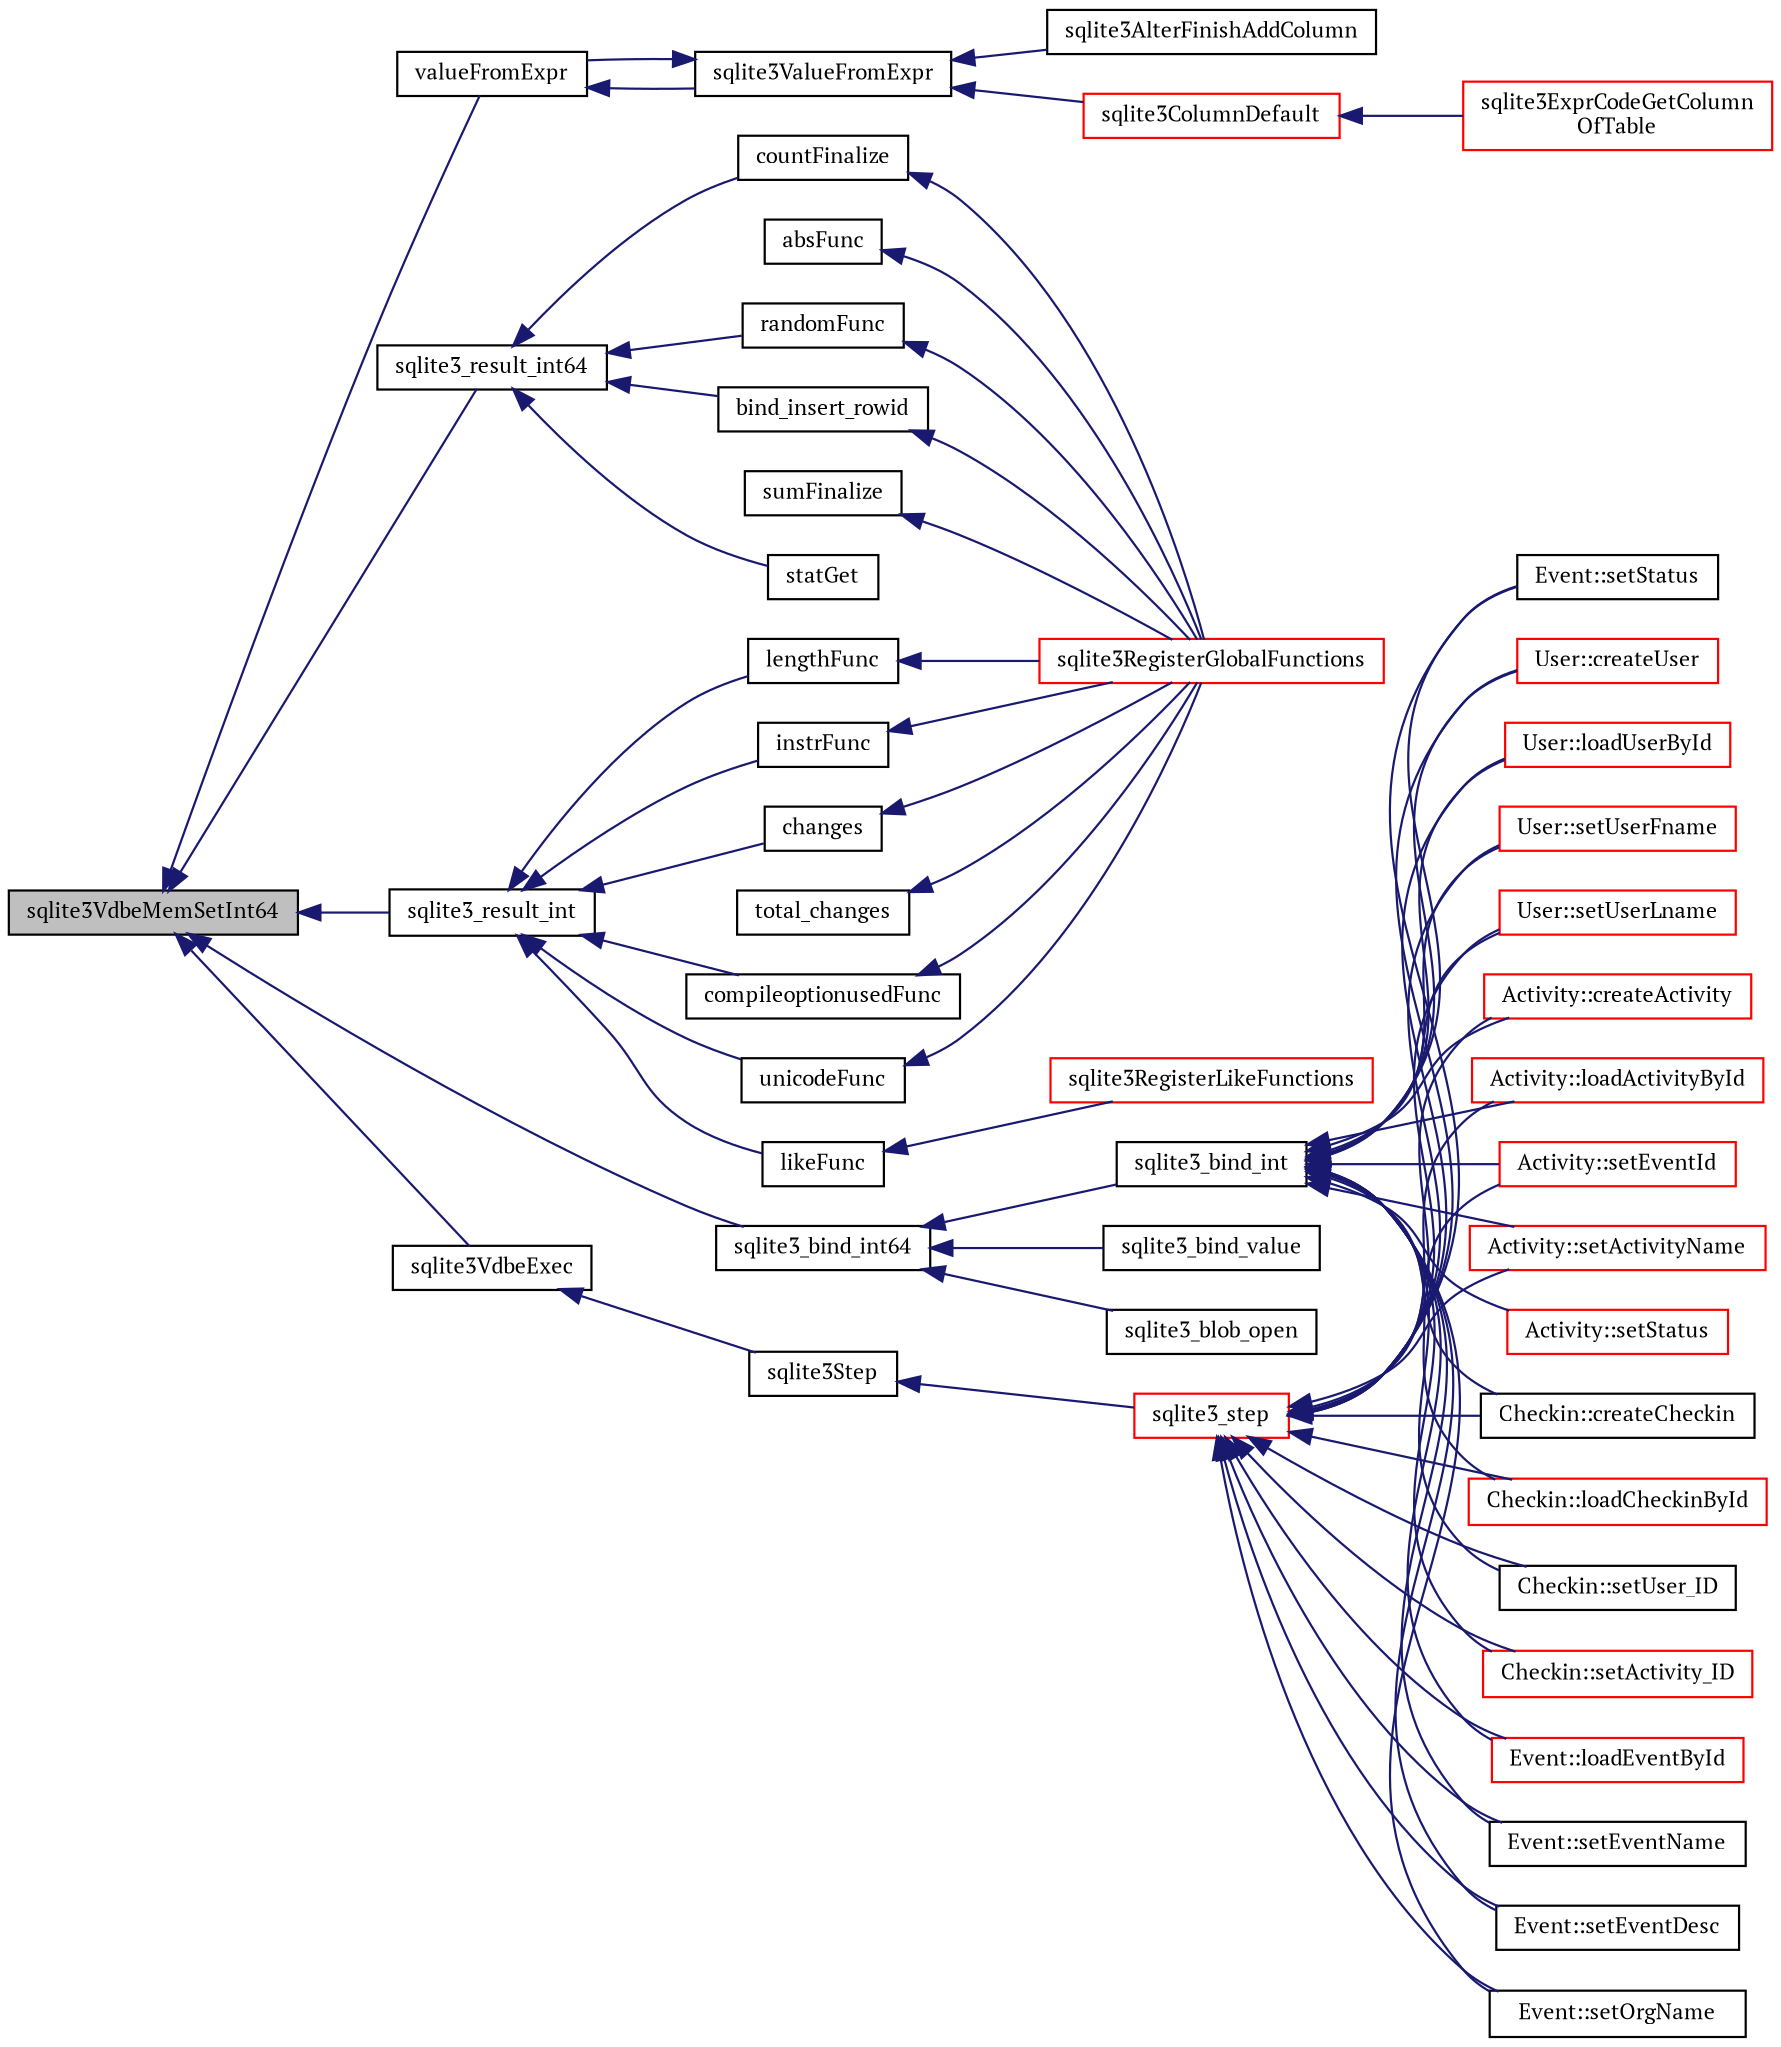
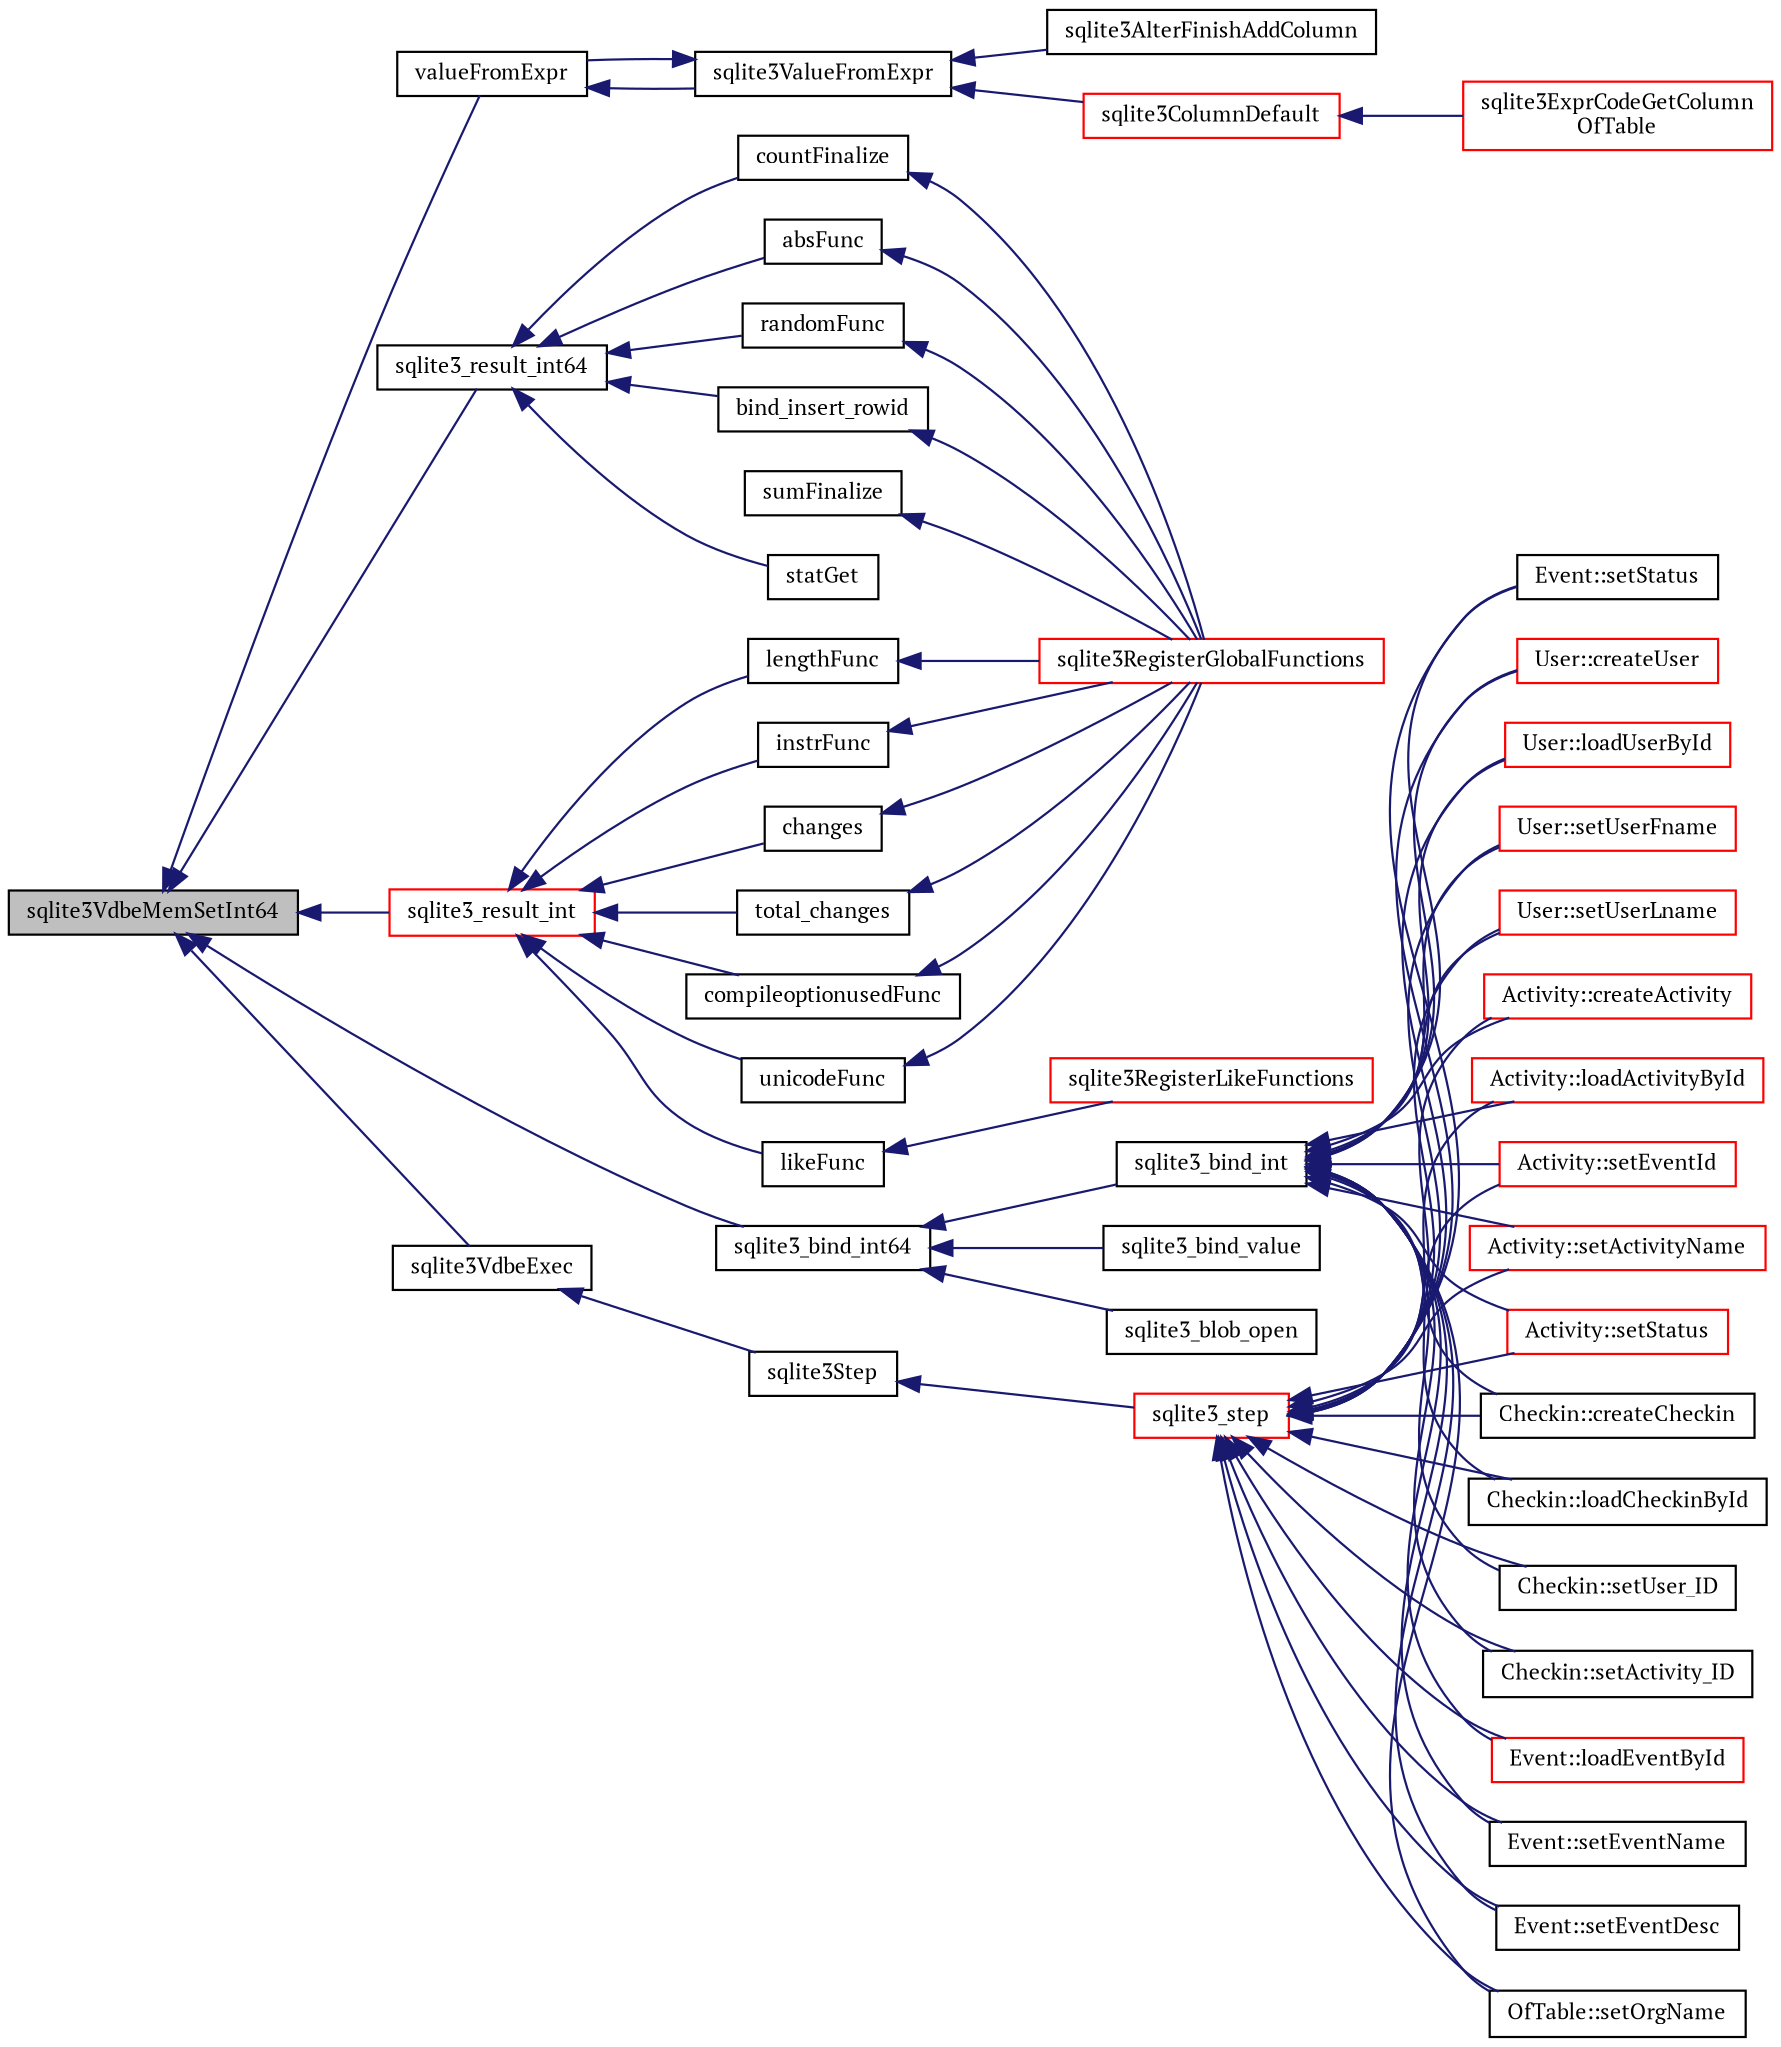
none -> (660, 294)
(492, 913) -> (492, 913)
none -> (677, 913)
none -> (1408, 1375)
(1618, 1502) -> (1618, 1502)
(1618, 1674) -> (1618, 1674)
(1618, 2014) -> (1618, 2014)
